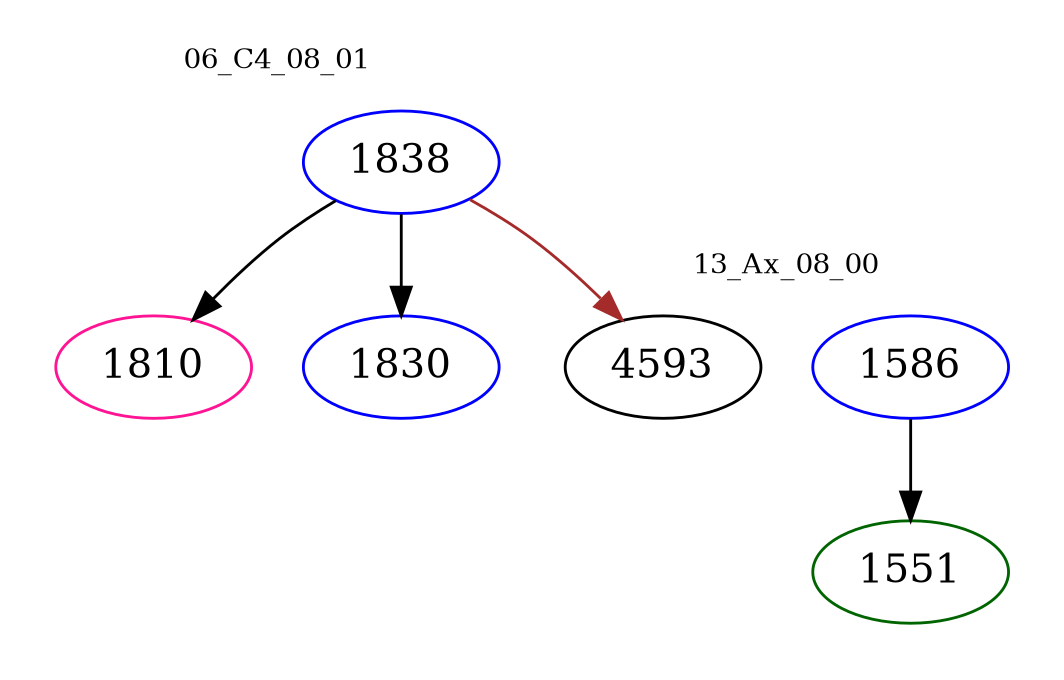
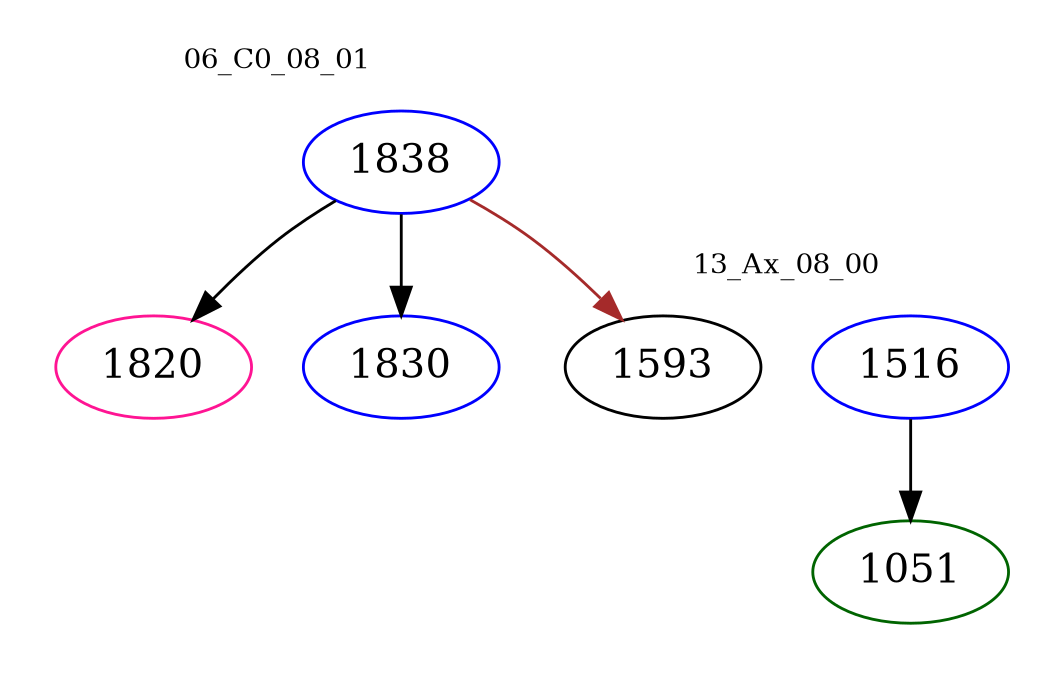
(277, 61) -> (277, 61)
(154, 367) -> (154, 367)
(663, 367) -> (663, 367)
(911, 367) -> (911, 367)
(911, 572) -> (911, 572)
